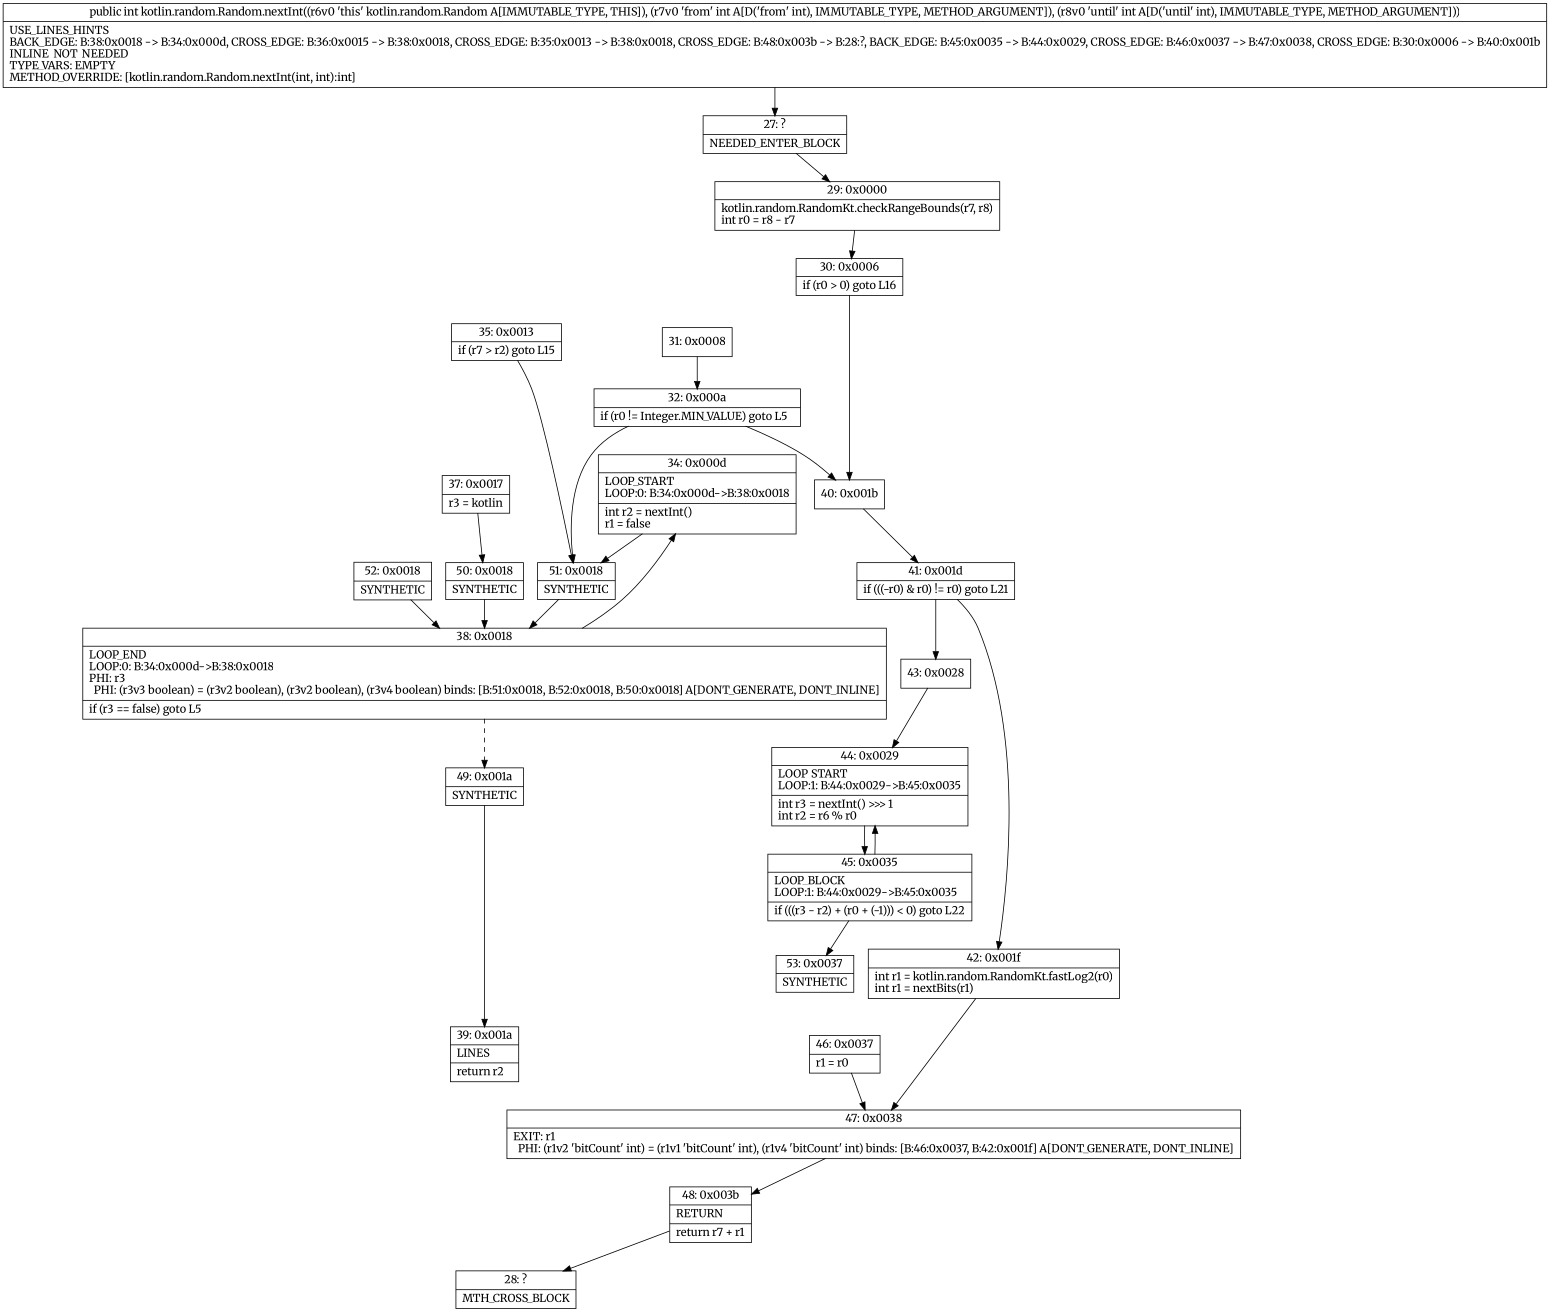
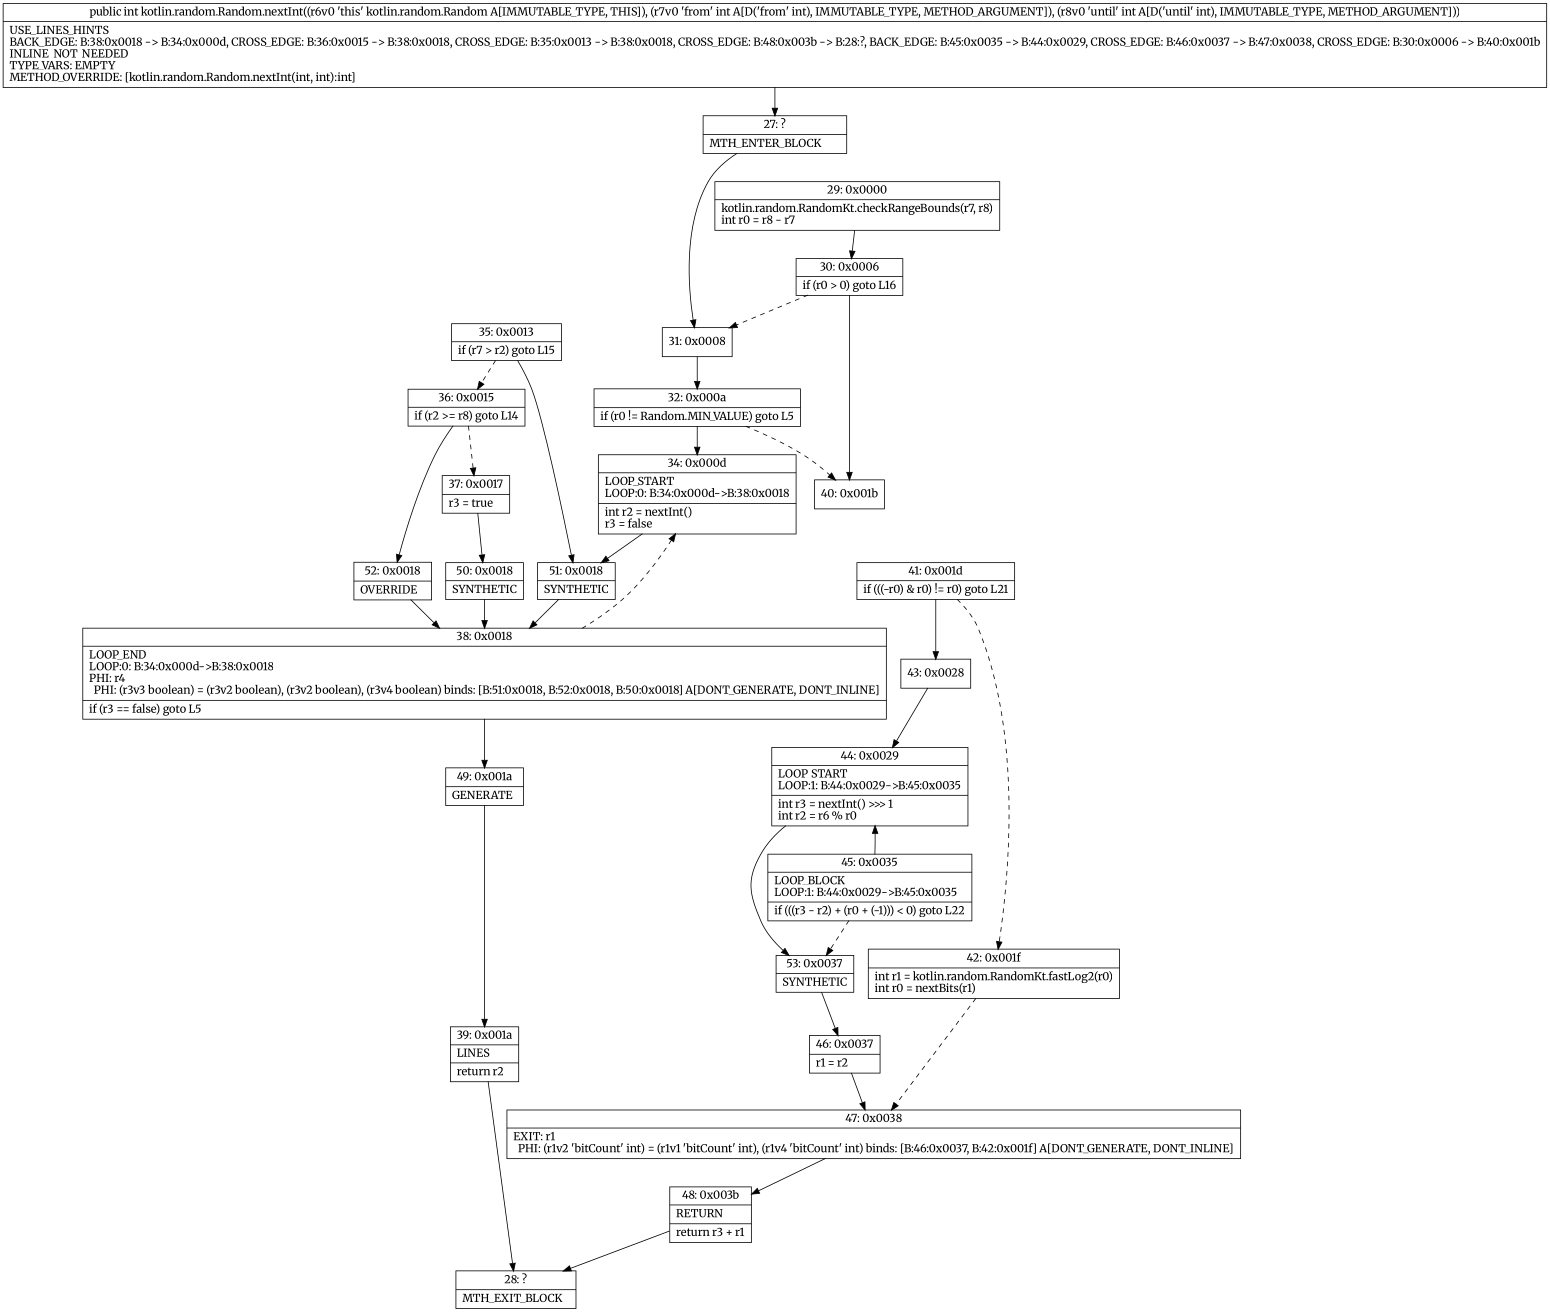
(775, 144) -> (765, 144)
(810, 165) -> (692, 229)
none -> (772, 310)
none -> (467, 408)
(694, 417) -> (697, 417)
(790, 447) -> (790, 447)
(579, 480) -> (697, 437)
(476, 503) -> (471, 503)
(628, 524) -> (629, 524)
(888, 533) -> none
(393, 590) -> (389, 590)
(632, 590) -> (632, 590)
(109, 679) -> (108, 679)
(485, 739) -> (485, 739)
(1007, 765) -> (1007, 765)
(485, 796) -> (483, 796)
(865, 836) -> (751, 887)
(840, 935) -> (840, 935)
(924, 989) -> (926, 989)
none -> (828, 1010)
(936, 1051) -> (936, 1051)
(833, 1063) -> (832, 1063)
none -> (500, 1172)
(711, 1233) -> (711, 1233)
(516, 1299) -> (512, 1299)
